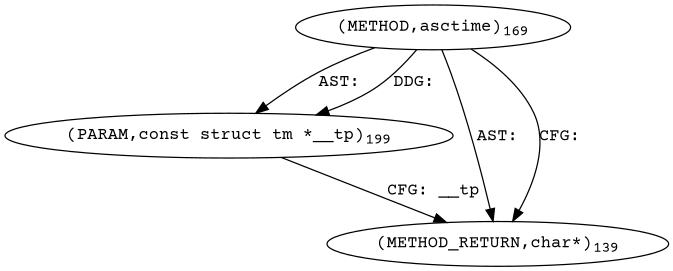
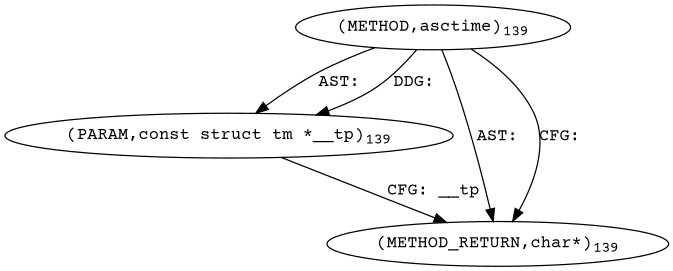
(516, 26) -> (516, 26)
(378, 134) -> (378, 134)
